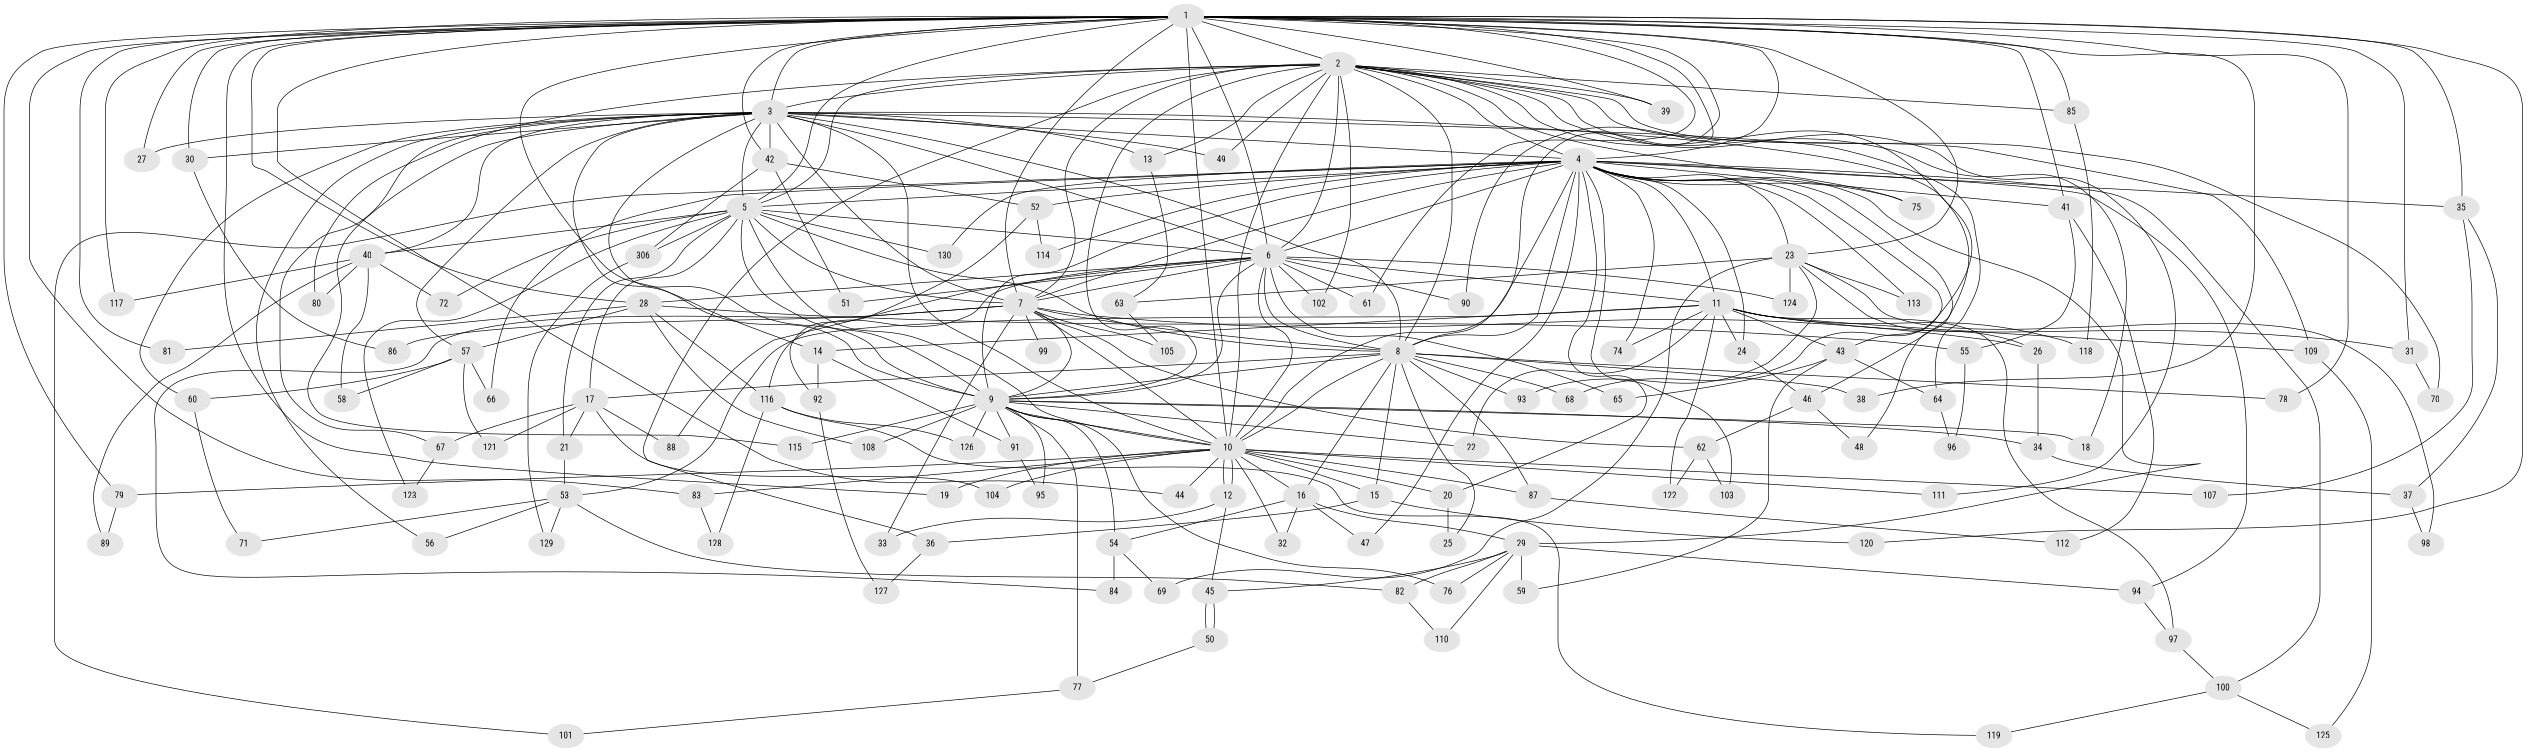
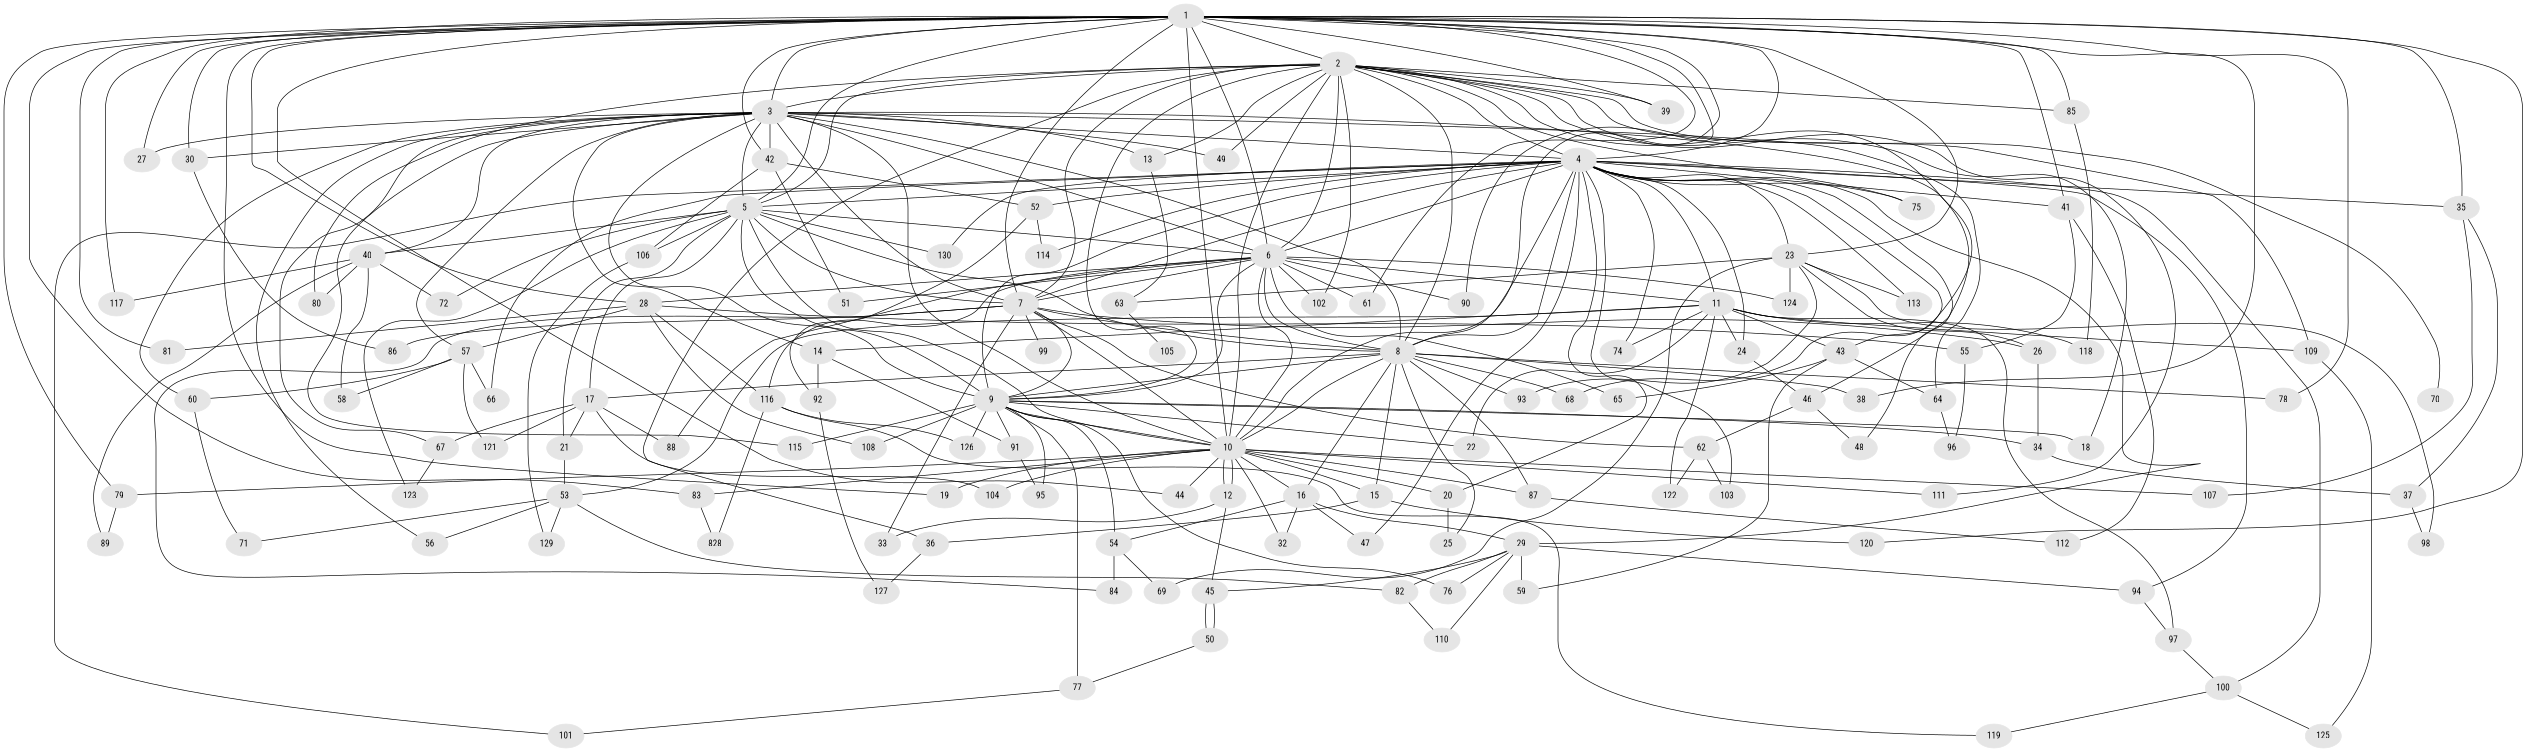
(552, 88) -> none
(643, 256) -> (643, 256)
(1094, 328) -> none
(2410, 352) -> none
(715, 544) -> (715, 544)
